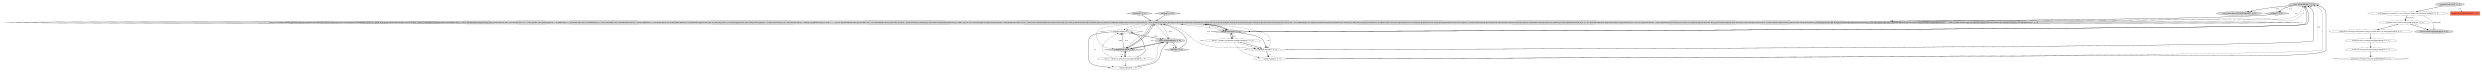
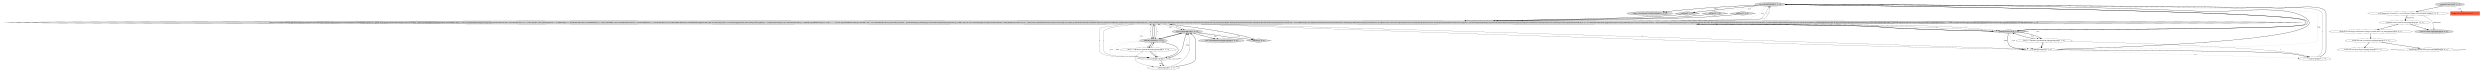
none -> (1650, 13)
(1231, 32) -> (1154, 41)
(2371, 54) -> (2400, 45)
